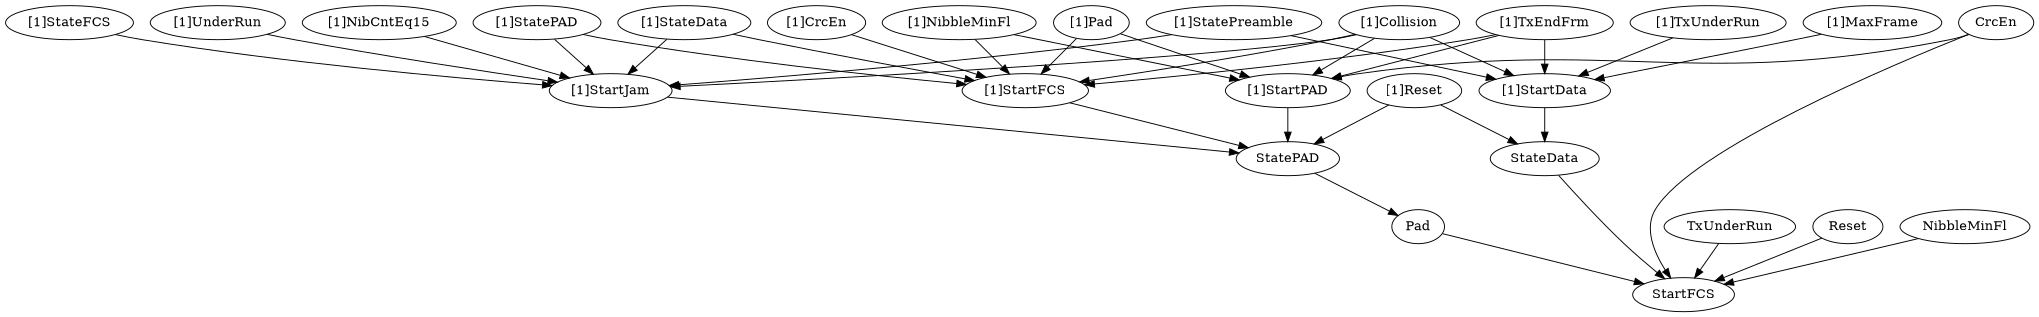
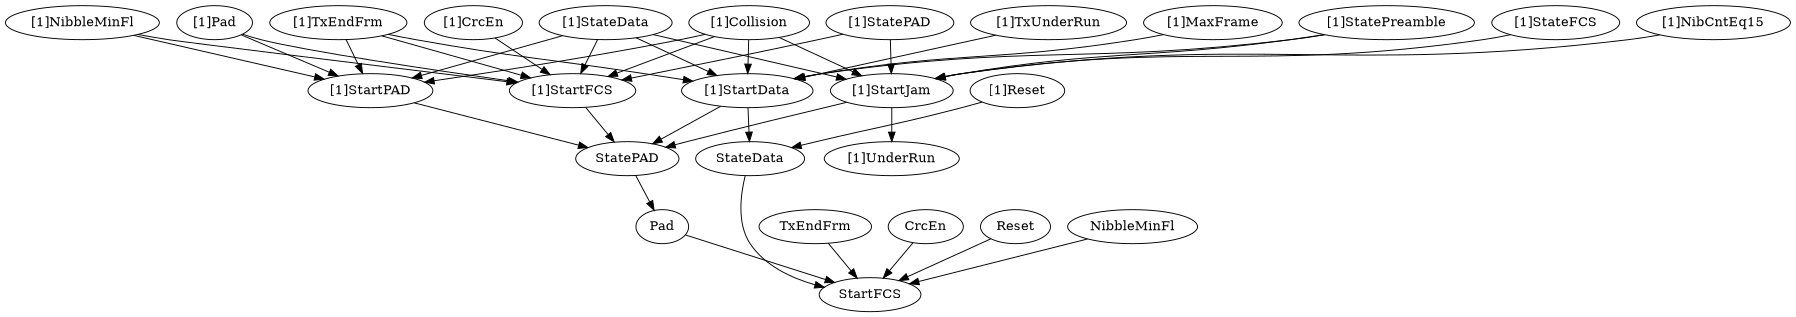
none -> (678, 57)
(407, 59) -> (892, 118)
(1640, 62) -> (485, 58)
(1356, 122) -> (691, 123)
(1730, 227) -> (815, 227)
